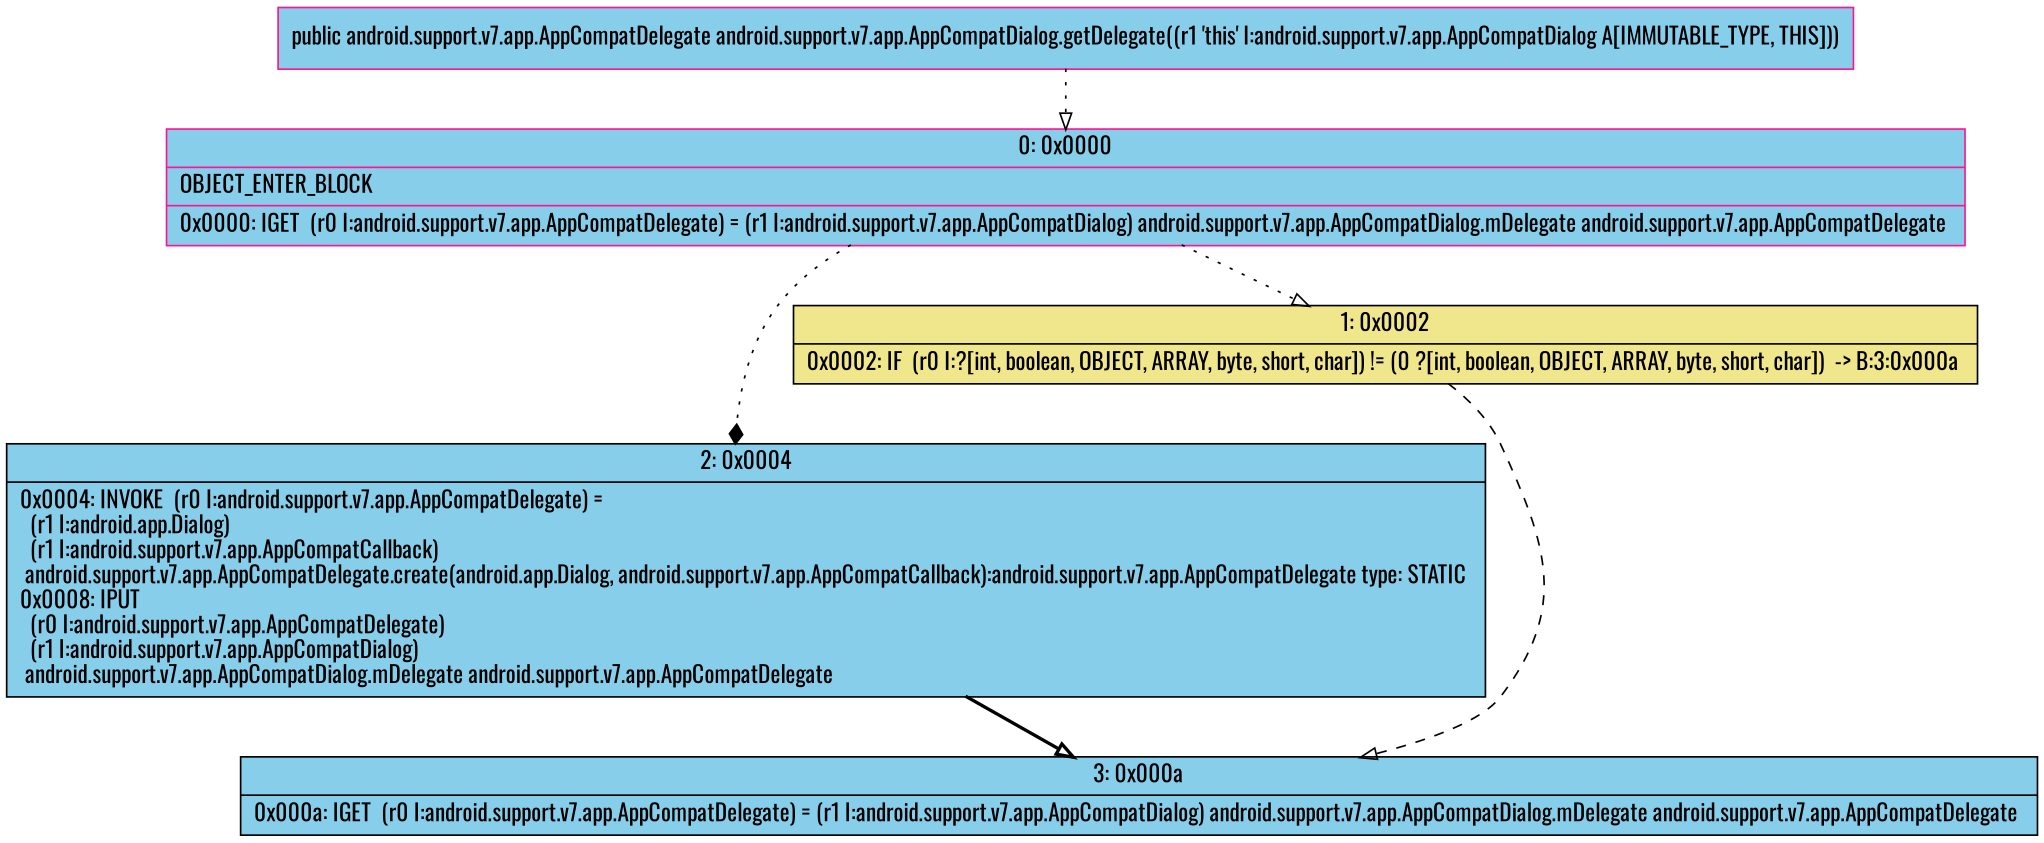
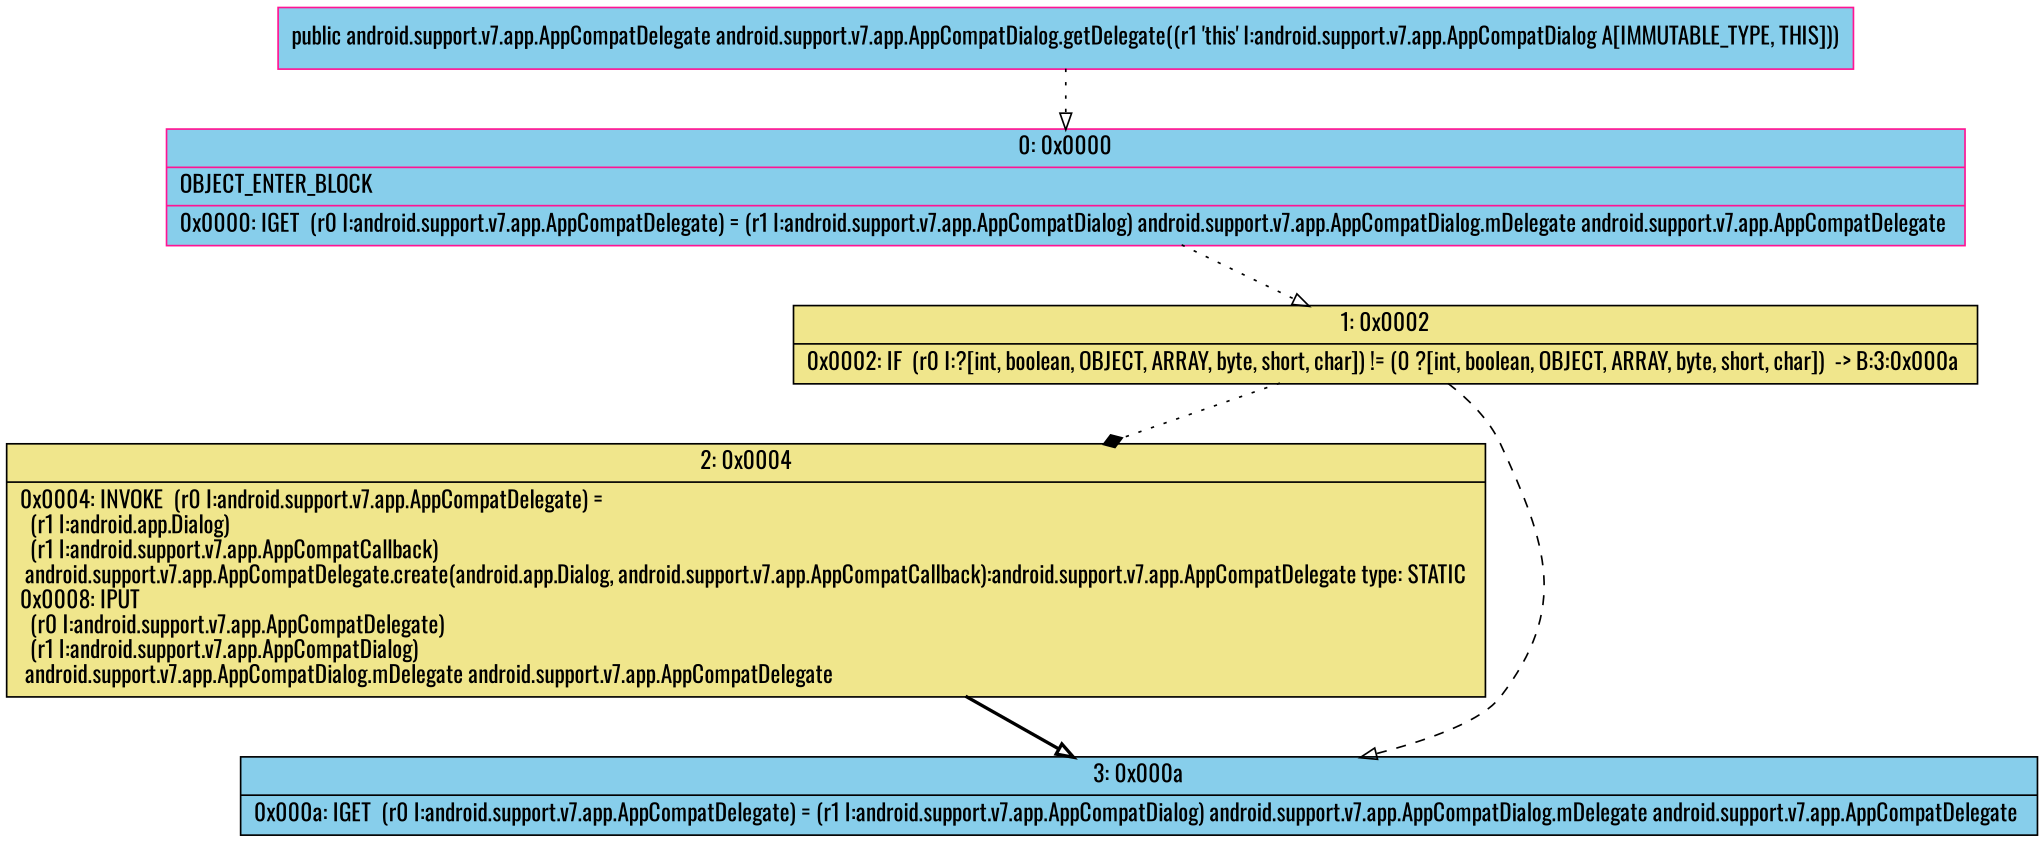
(769, 318) -> (1201, 410)
(746, 570) -> (746, 570)
